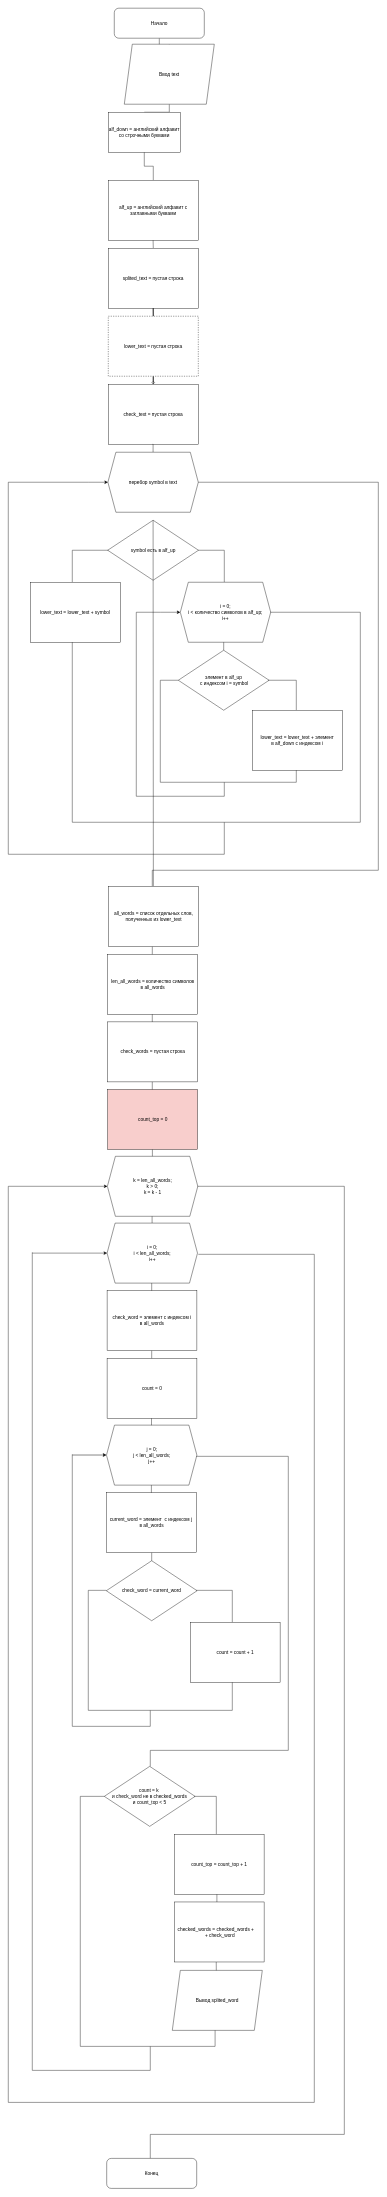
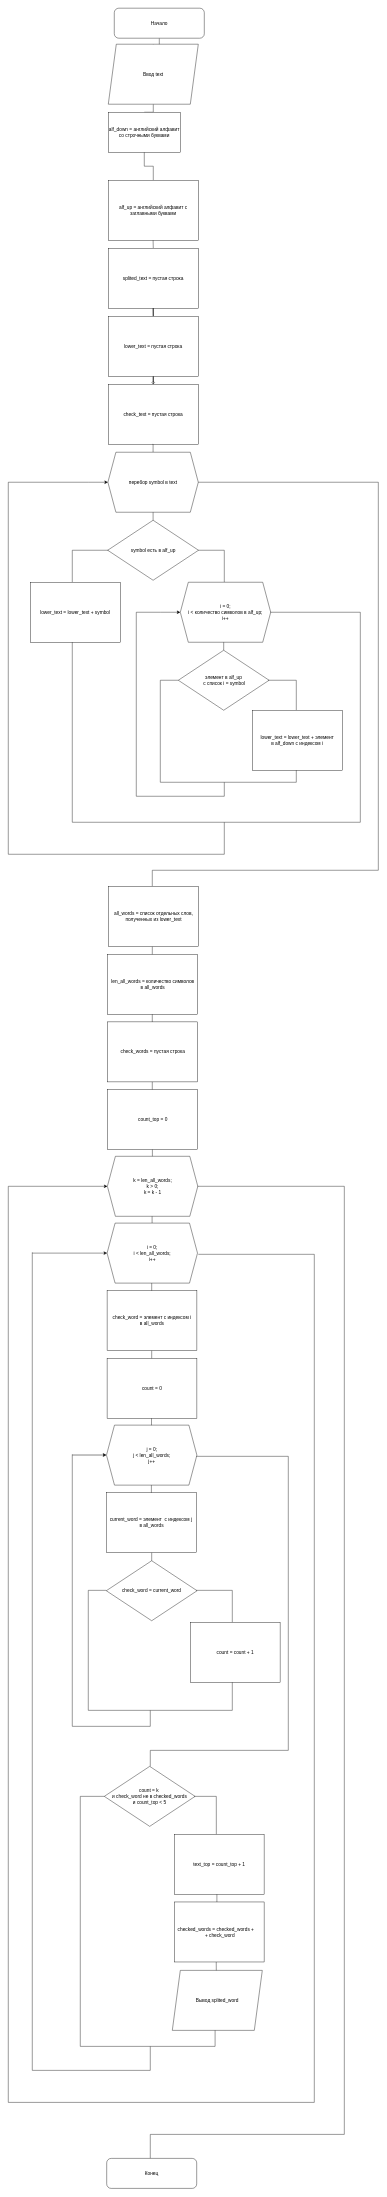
(169, 74) -> (153, 74)
(153, 346) -> (153, 346)
(224, 680) -> (224, 680)
(153, 694) -> (153, 516)
(153, 1119) -> (153, 1119)
(219, 1864) -> (219, 1864)
